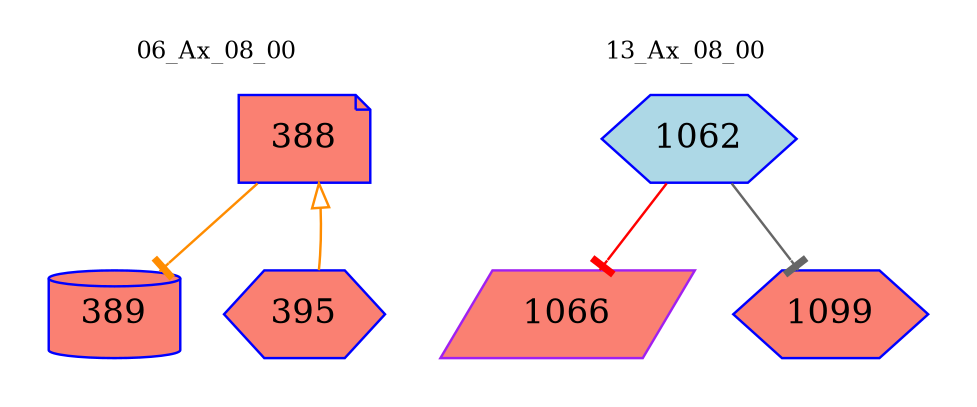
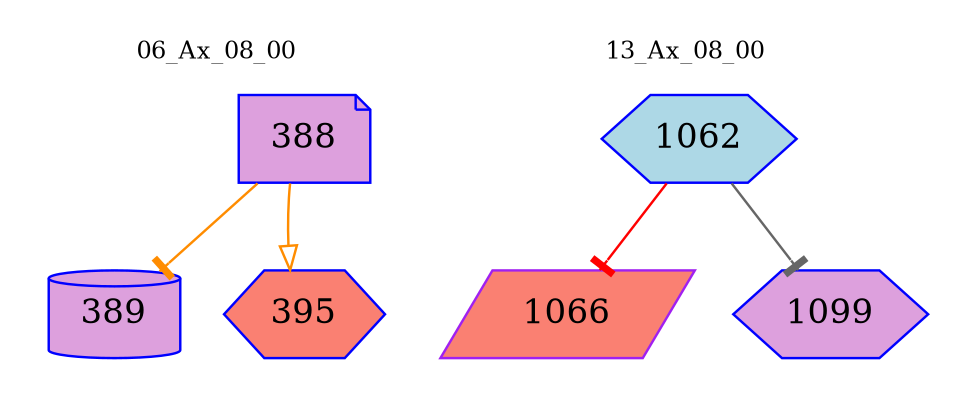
(305, 139) -> (305, 139)
(321, 239) -> (288, 215)
(114, 314) -> (114, 314)
(831, 314) -> (831, 314)
